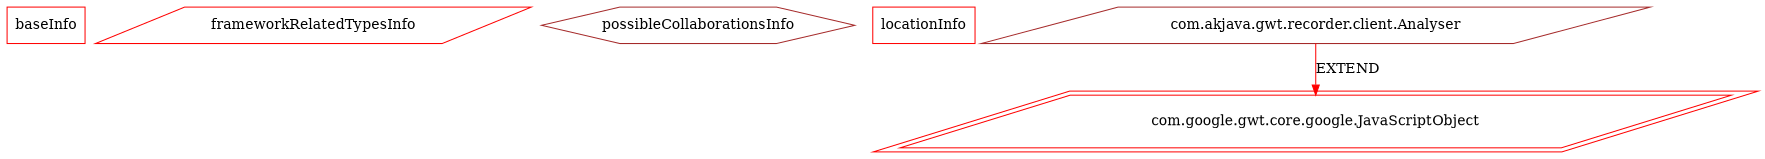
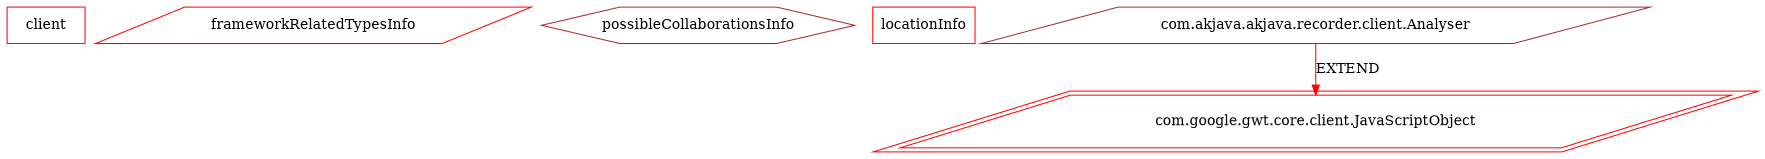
(46, 25) -> (46, 25)
(1316, 25) -> (1316, 25)
(1316, 122) -> (1316, 122)
